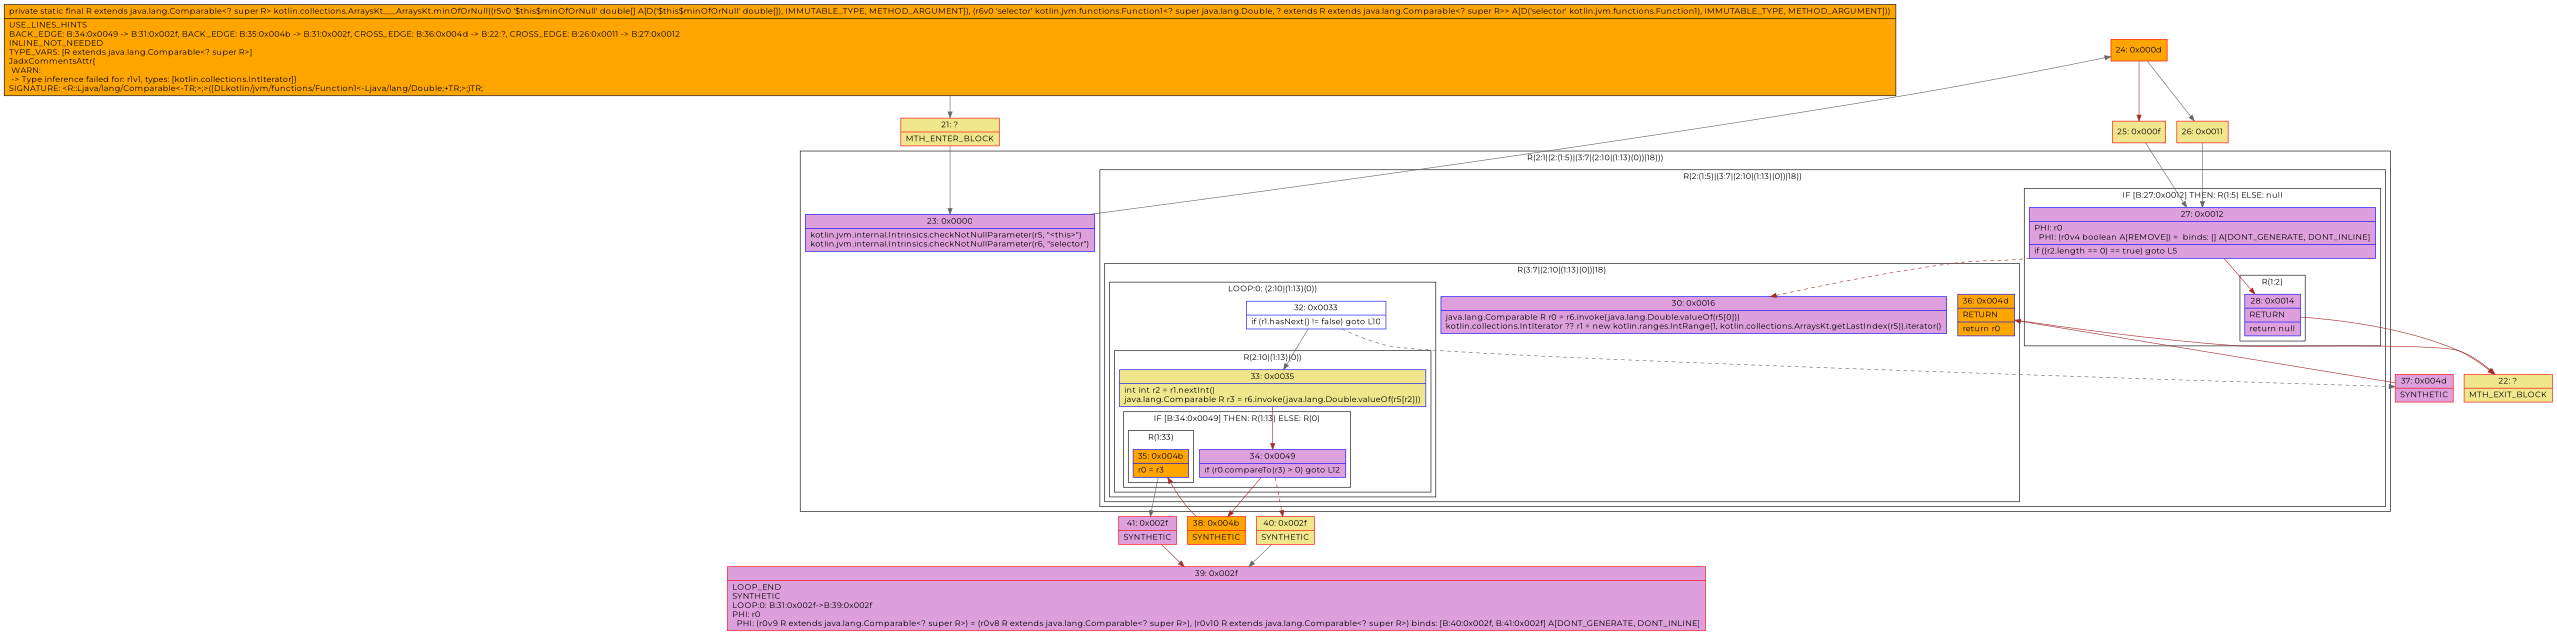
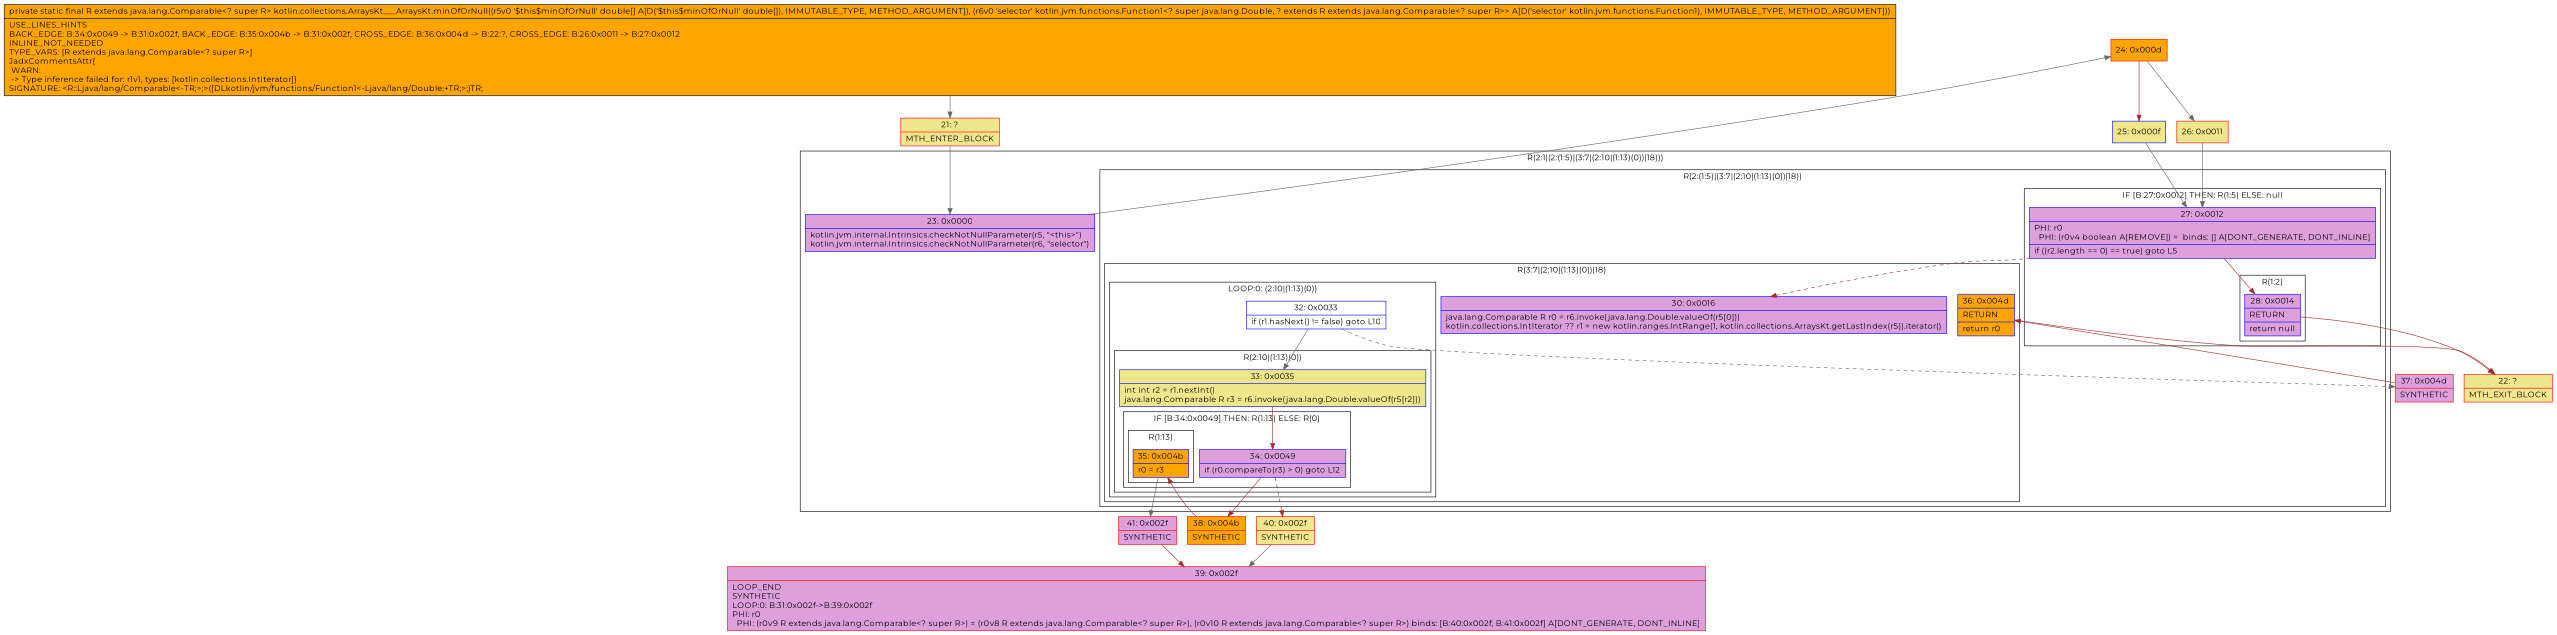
(2139, 132) -> (2139, 132)
(1161, 437) -> (1161, 437)
